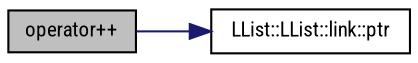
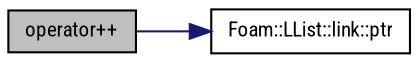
(311, 31) -> (311, 31)
